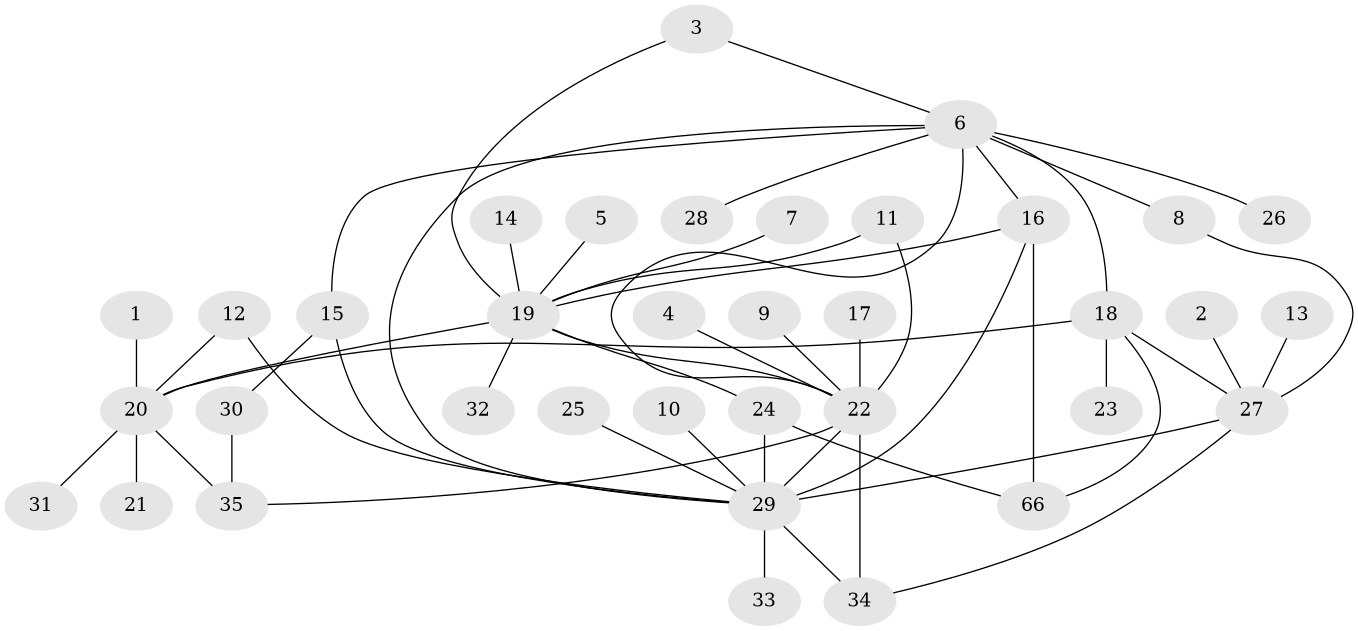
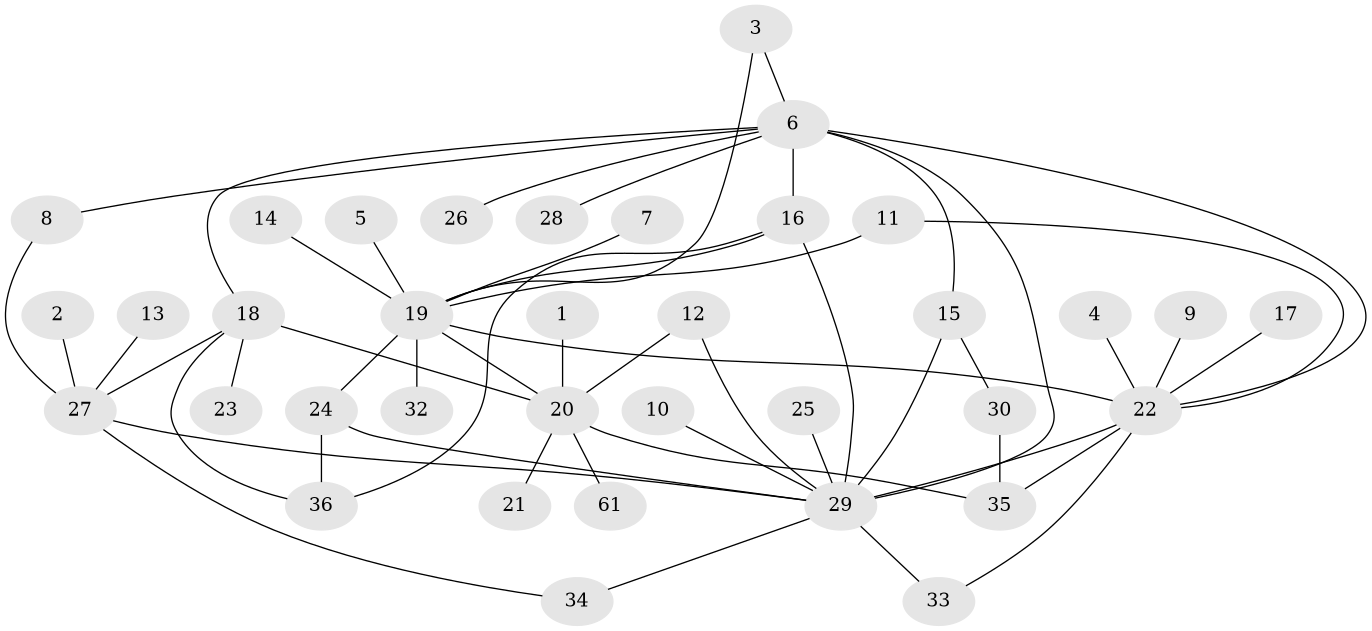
(41, 506) -> (610, 506)
(860, 506) -> (1058, 520)
(1034, 506) -> (321, 506)
